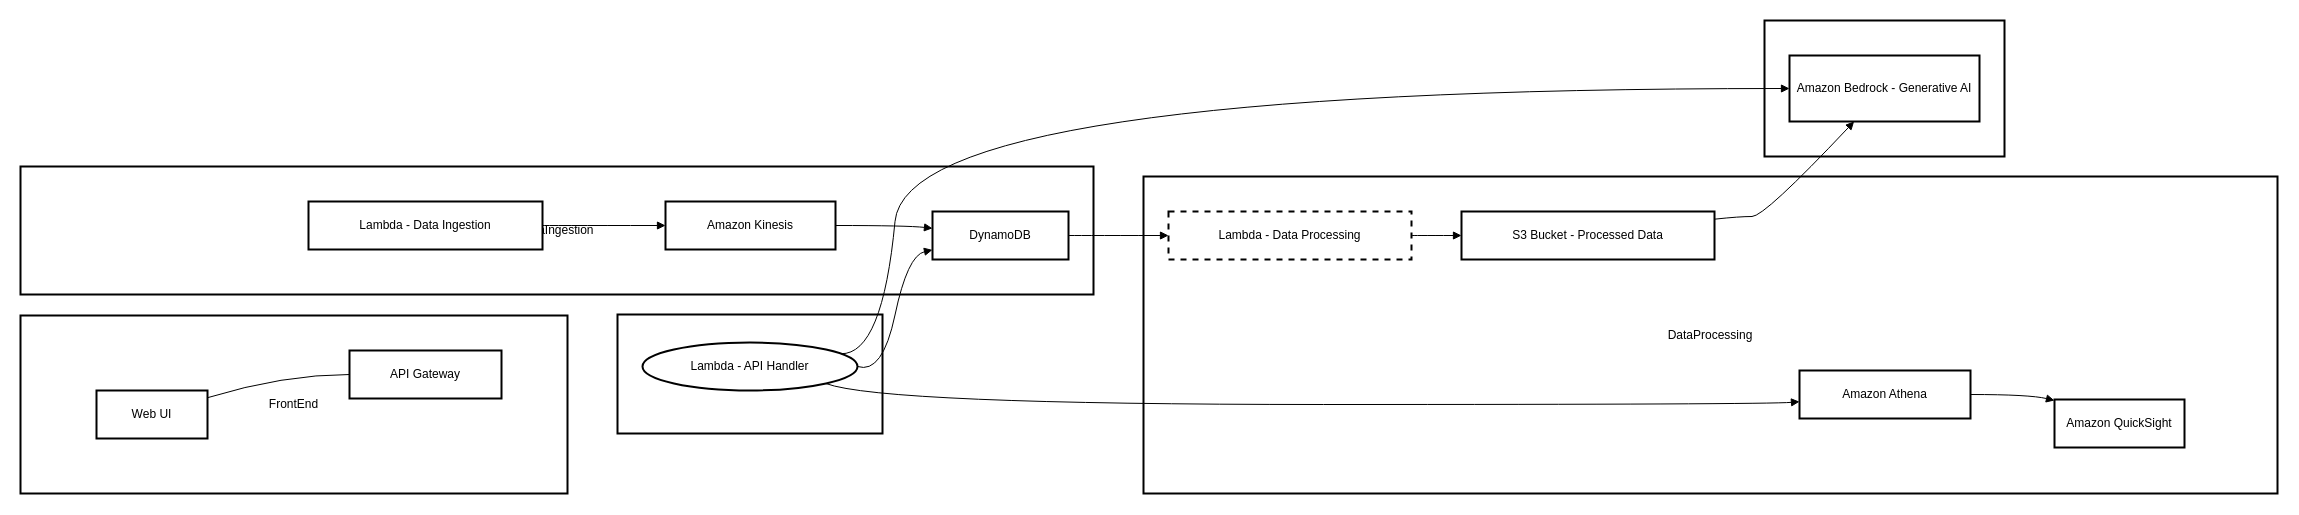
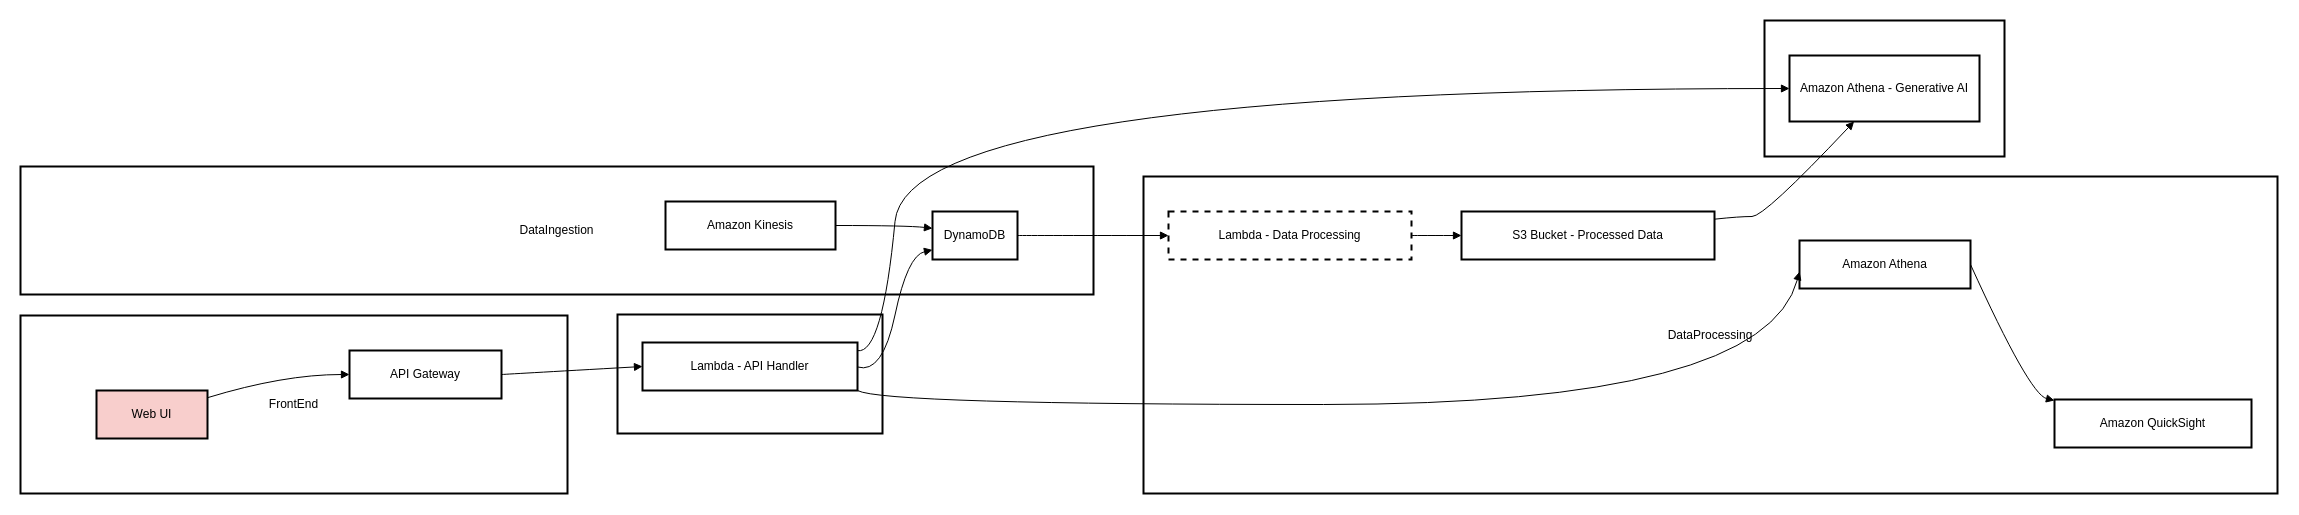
(1885, 89) -> (1885, 89)
(426, 226) -> none
(601, 226) -> none
(1001, 236) -> (975, 236)
(750, 367) -> (750, 367)
none -> (569, 371)
(334, 375) -> (332, 375)
(1885, 395) -> (1885, 265)
(152, 415) -> (152, 415)
(2120, 424) -> (2153, 424)
